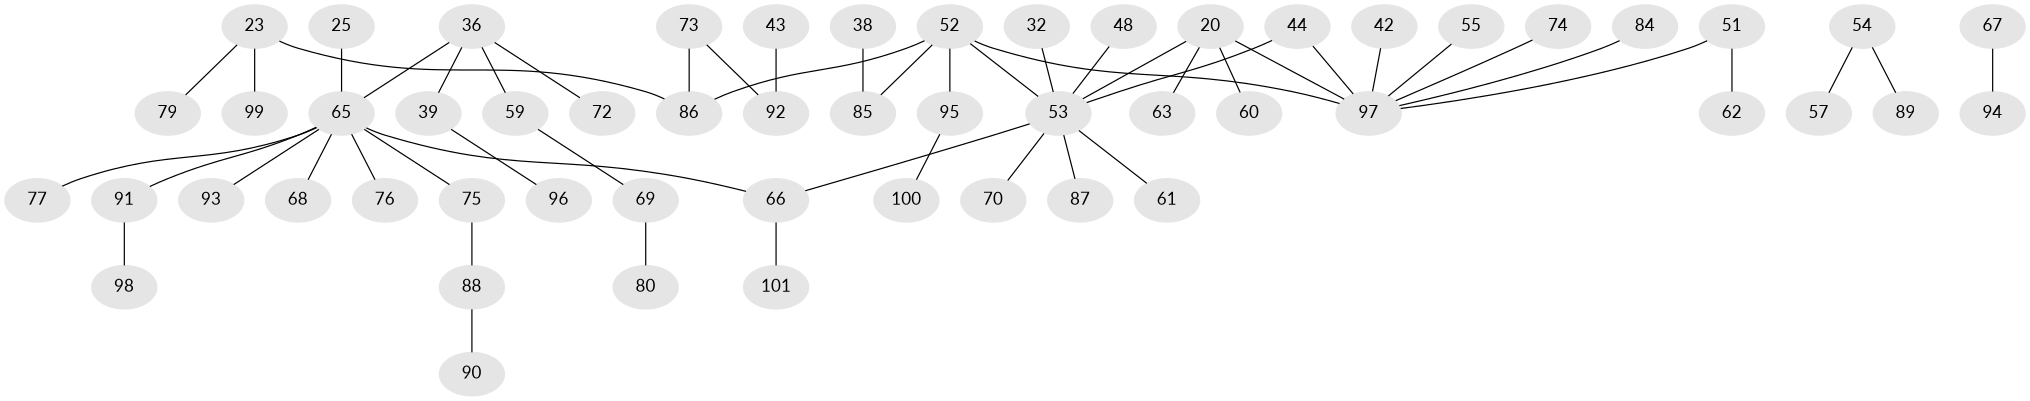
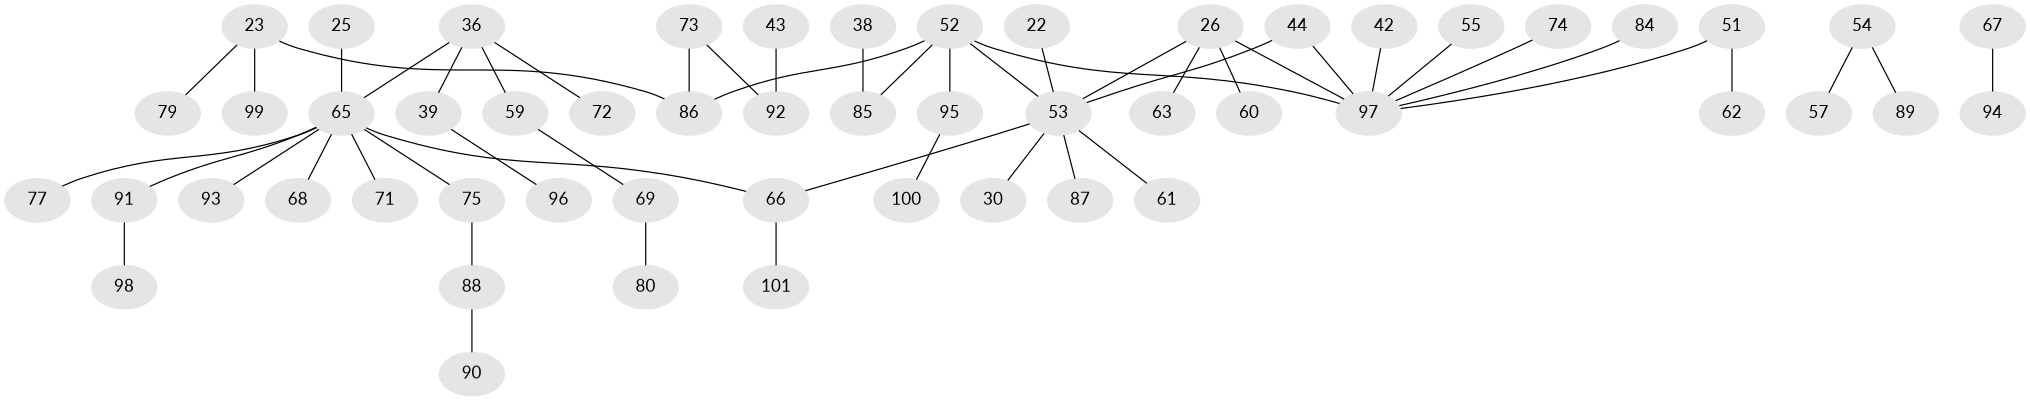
(1037, 27) -> (1037, 27)
(1124, 27) -> none
(1211, 27) -> (1211, 27)
(385, 200) -> (385, 200)
(993, 200) -> (993, 200)
